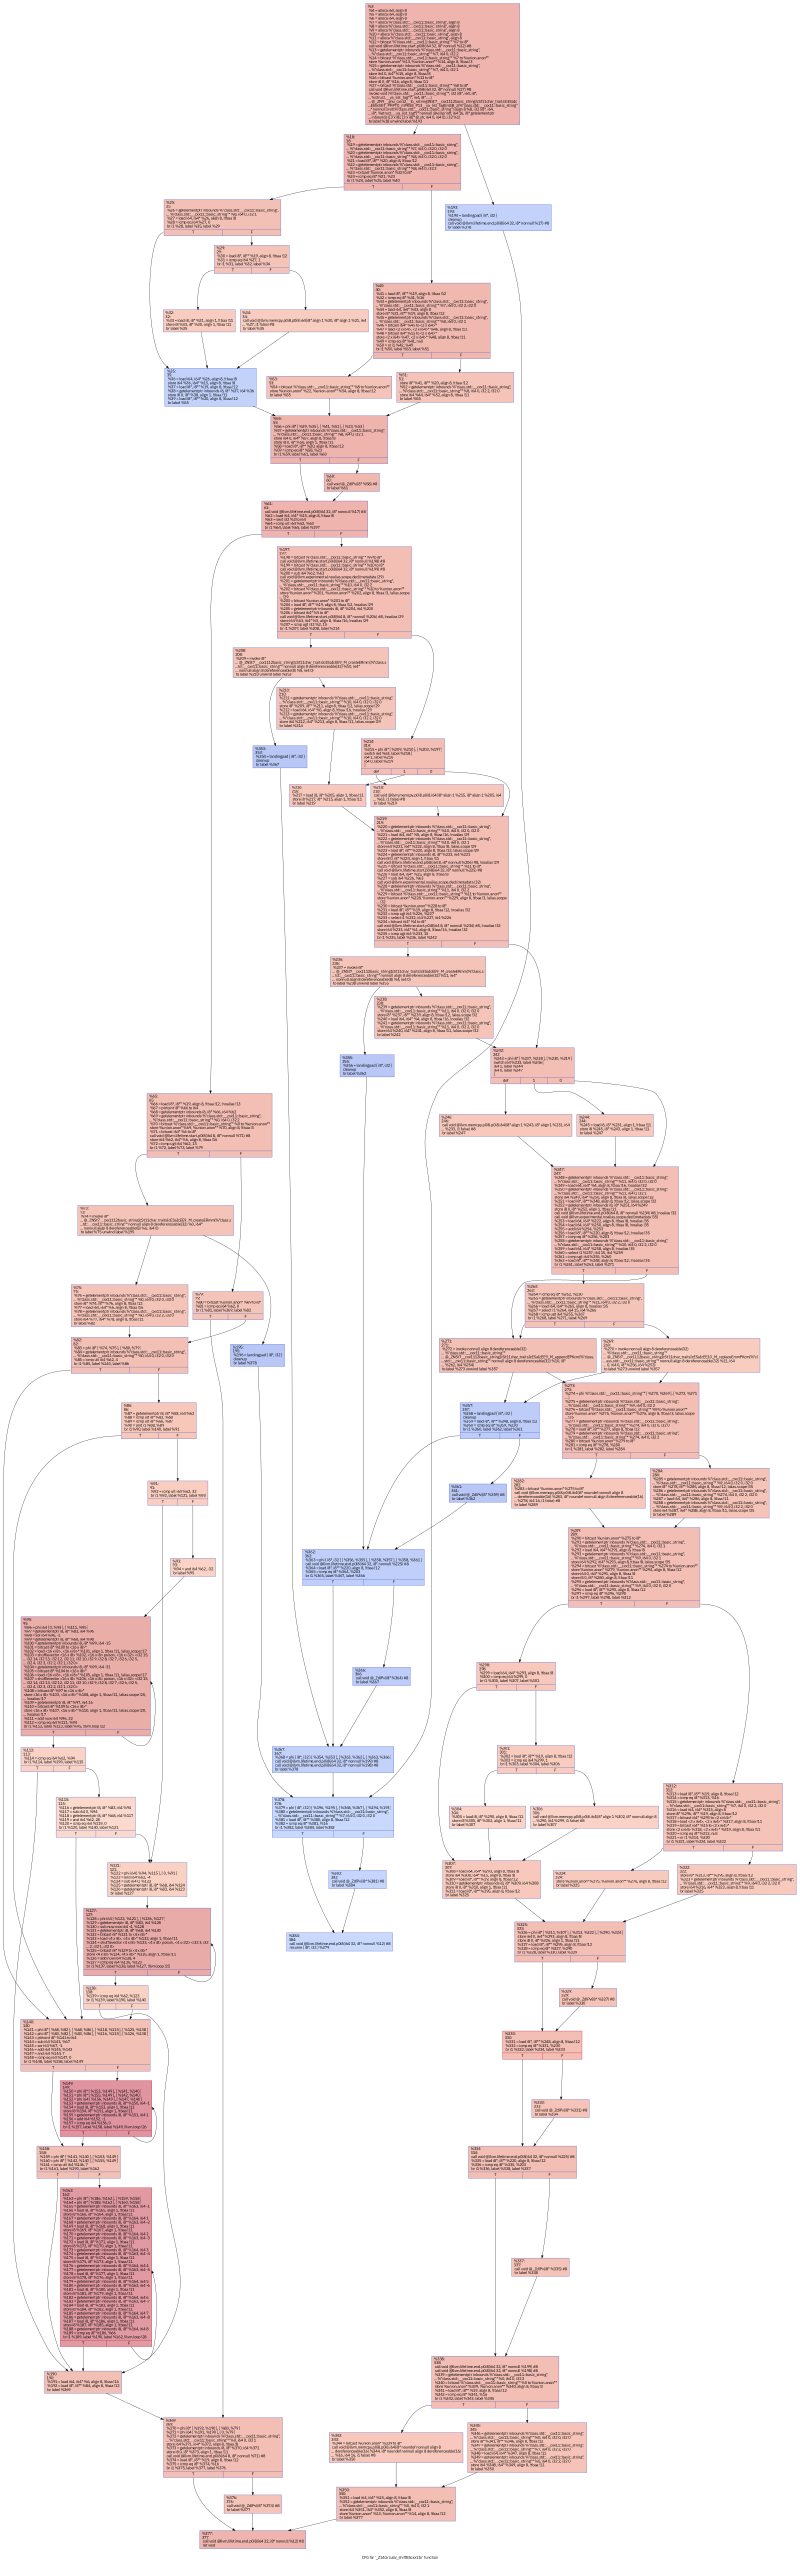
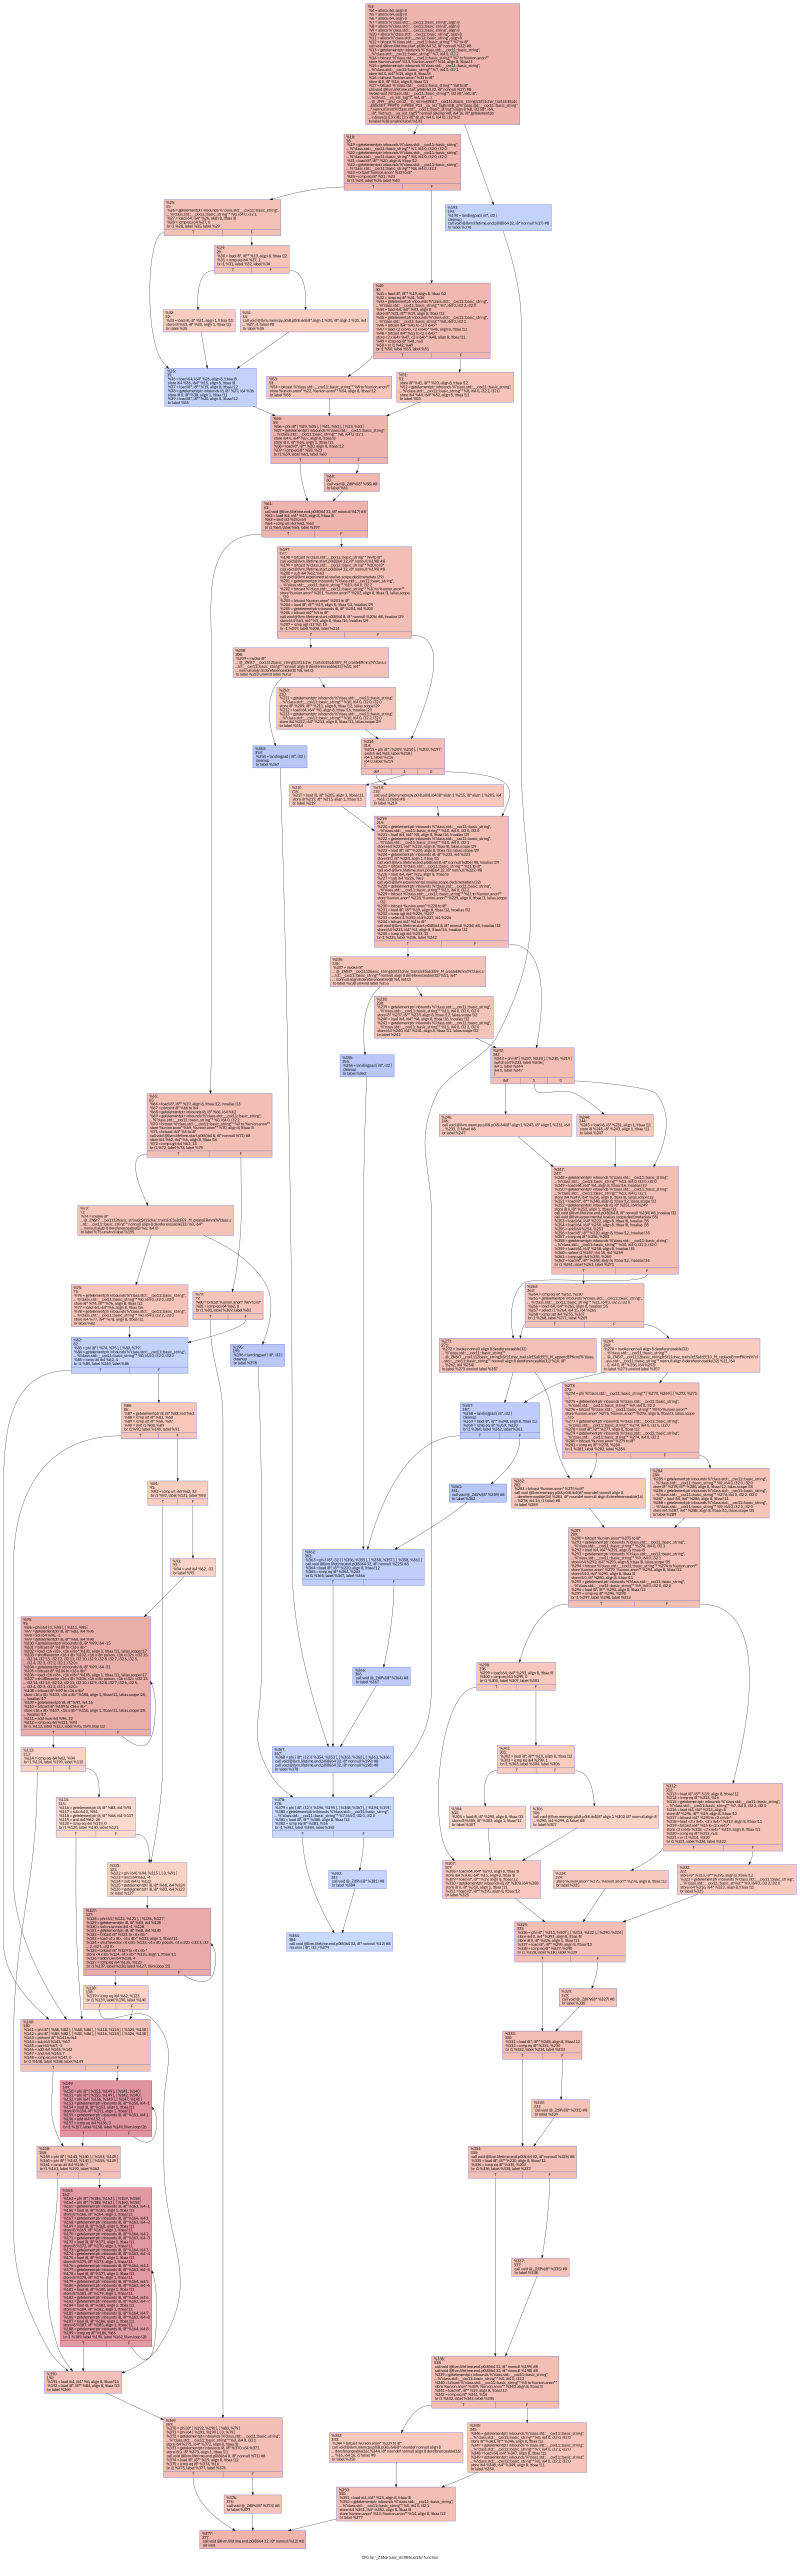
(332, 755) -> (371, 733)
(130, 1355) -> (130, 1355)
(555, 1377) -> (553, 1423)
(542, 2045) -> (542, 2045)
